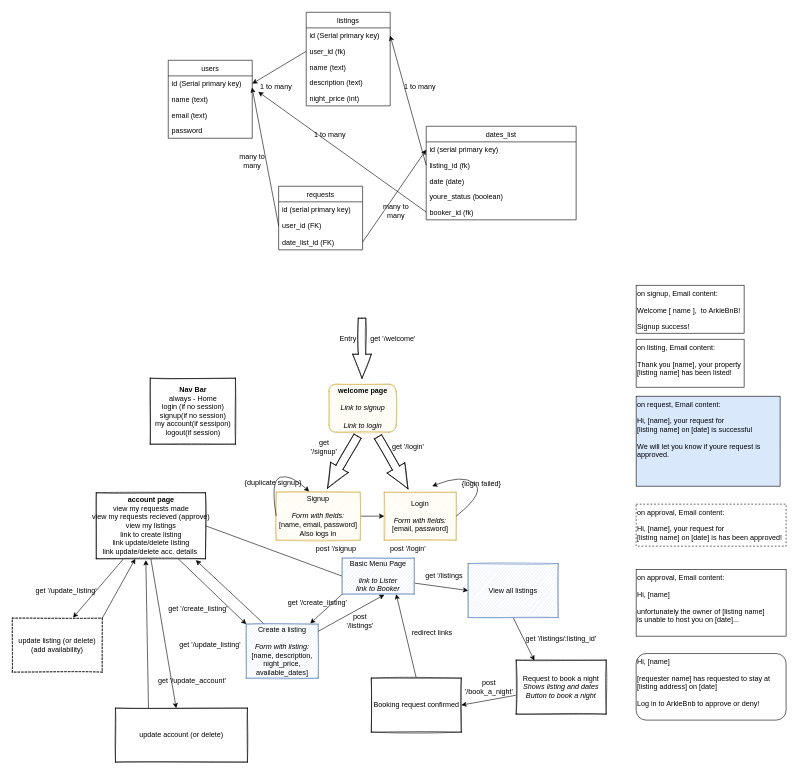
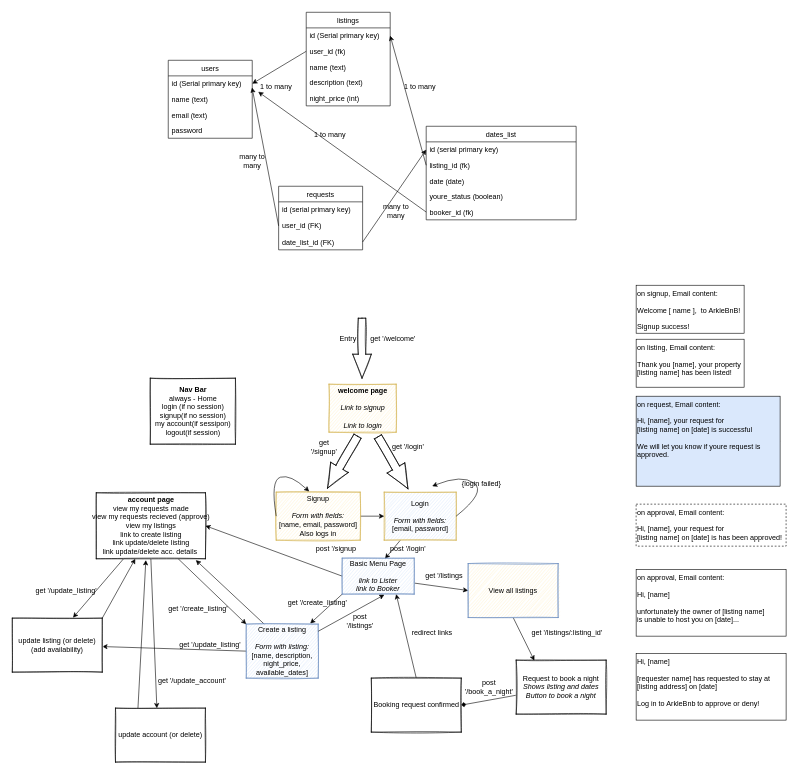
(363, 408) -> (363, 408)
(273, 483) -> none
(420, 516) -> (420, 516)
(209, 527) -> (210, 528)
none -> (393, 549)
(513, 591) -> (513, 591)
(561, 639) -> (567, 633)
(57, 645) -> (57, 645)
none -> (149, 648)
(711, 687) -> (711, 687)
(467, 704) -> (467, 704)
(182, 735) -> (161, 735)
